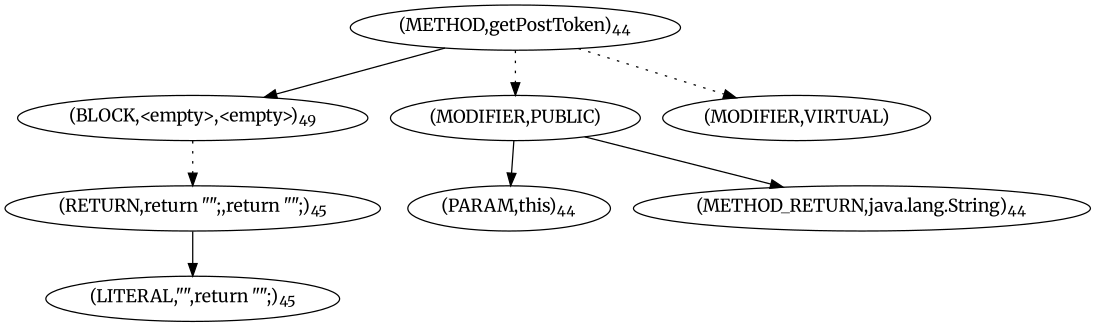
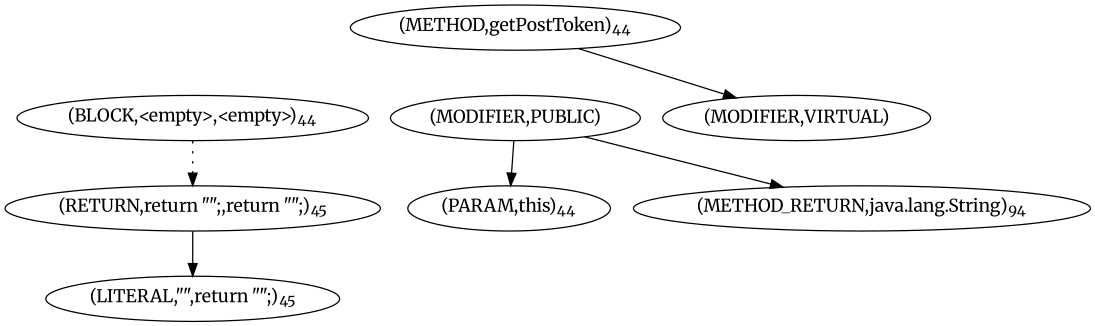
(515, 67) -> none
(361, 71) -> none
(651, 71) -> (651, 71)
(308, 116) -> (308, 116)
(1018, 207) -> (1018, 207)
